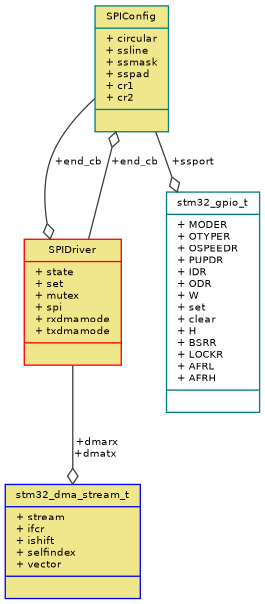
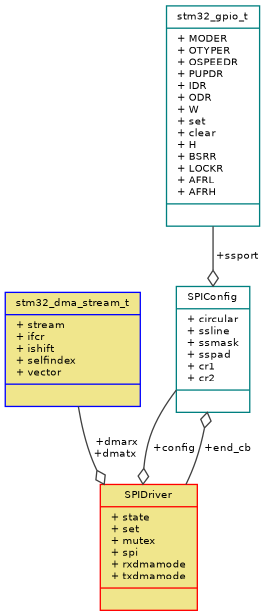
(132, 69) -> (213, 349)
(164, 154) -> (213, 248)
(77, 162) -> (173, 448)
(73, 417) -> (85, 439)
